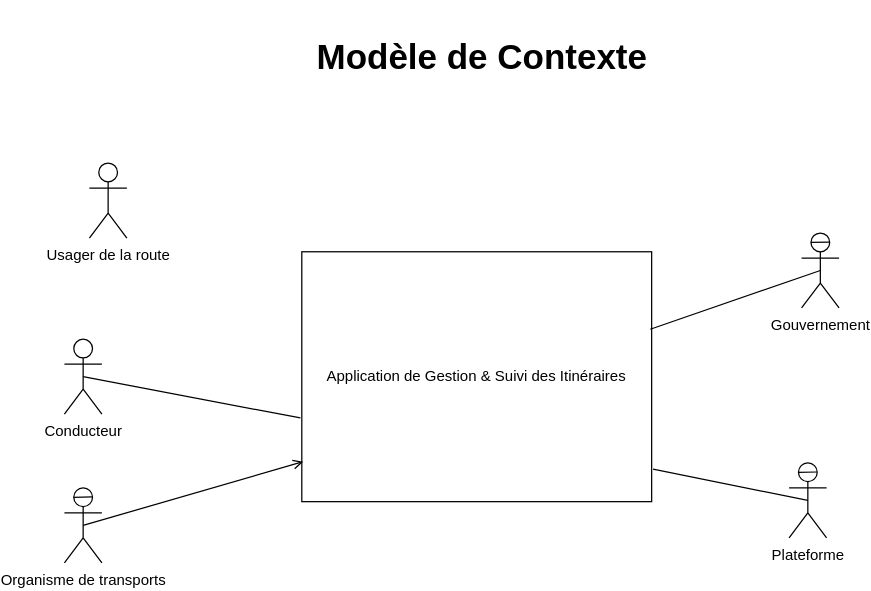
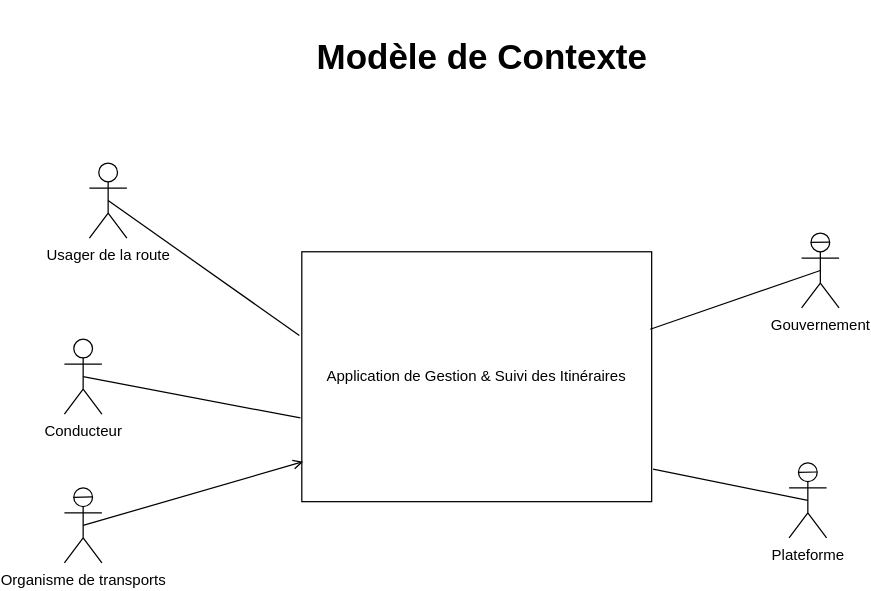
none -> (205, 269)
